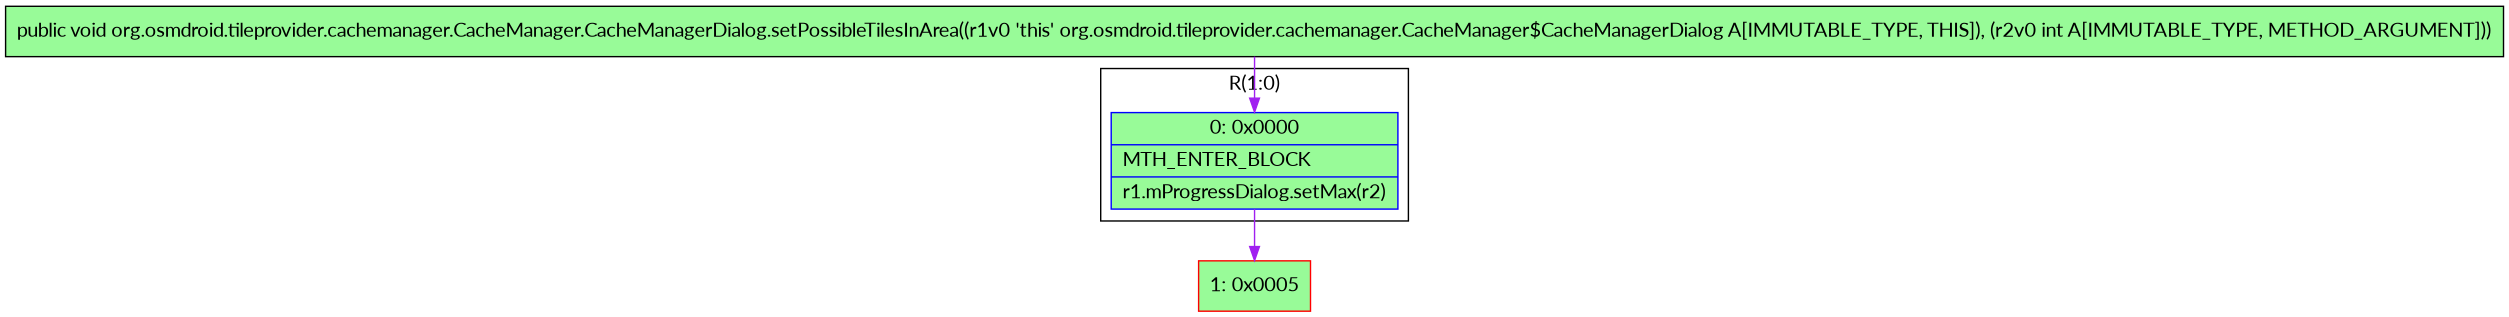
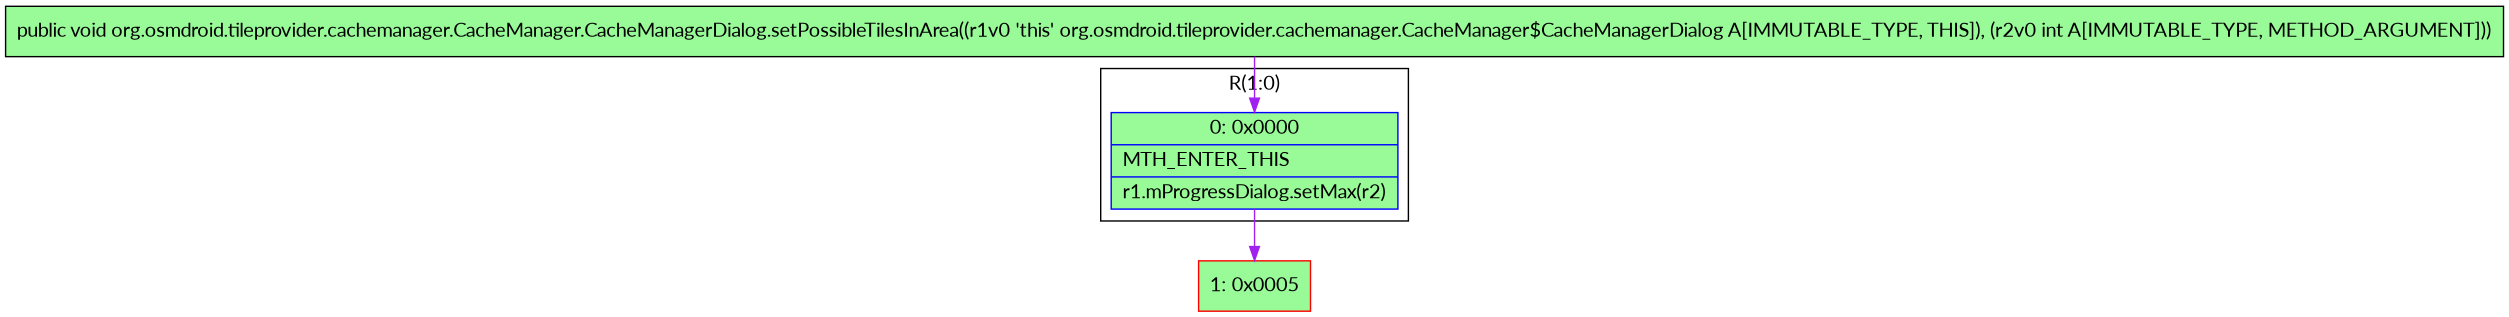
(1217, 160) -> (1206, 160)
